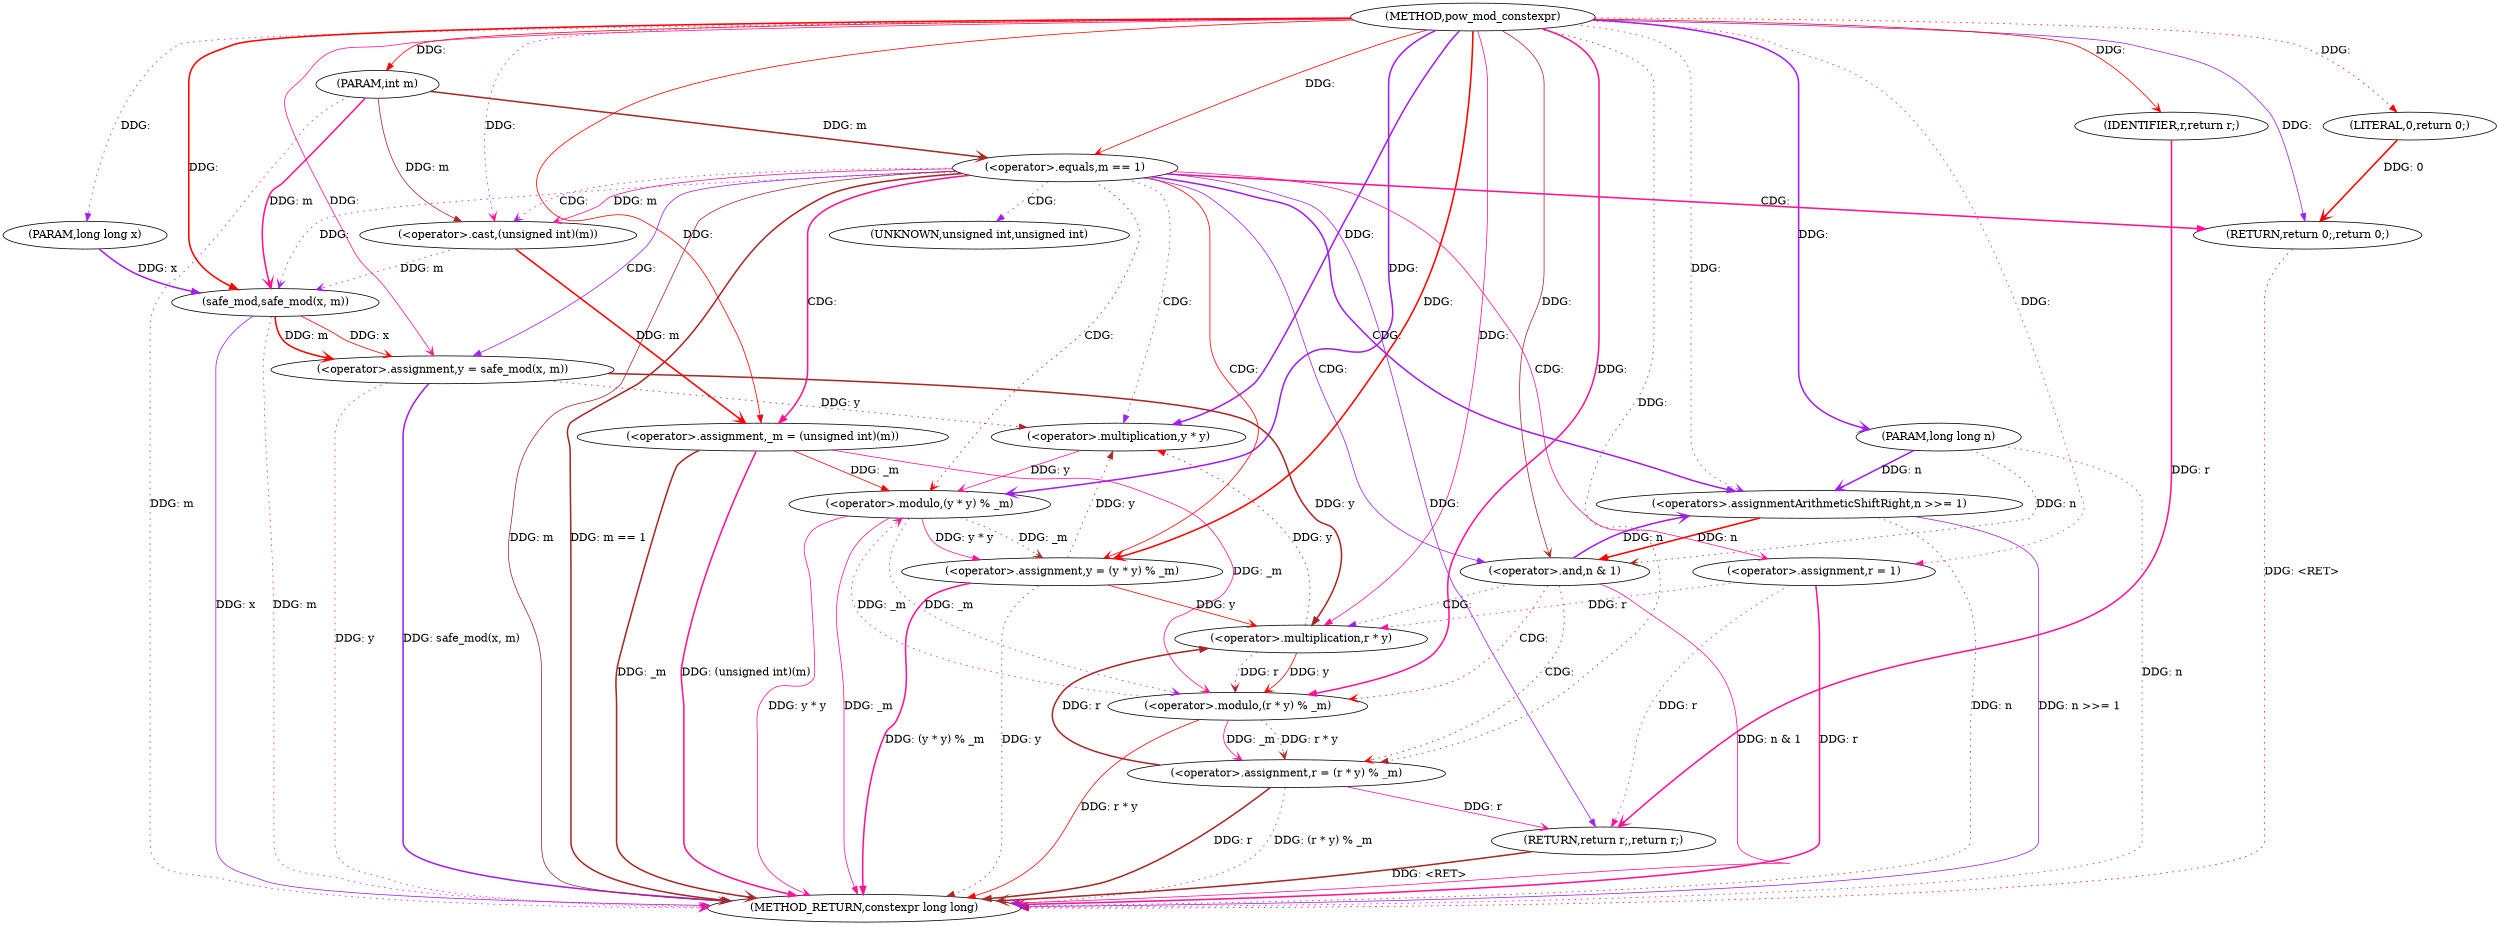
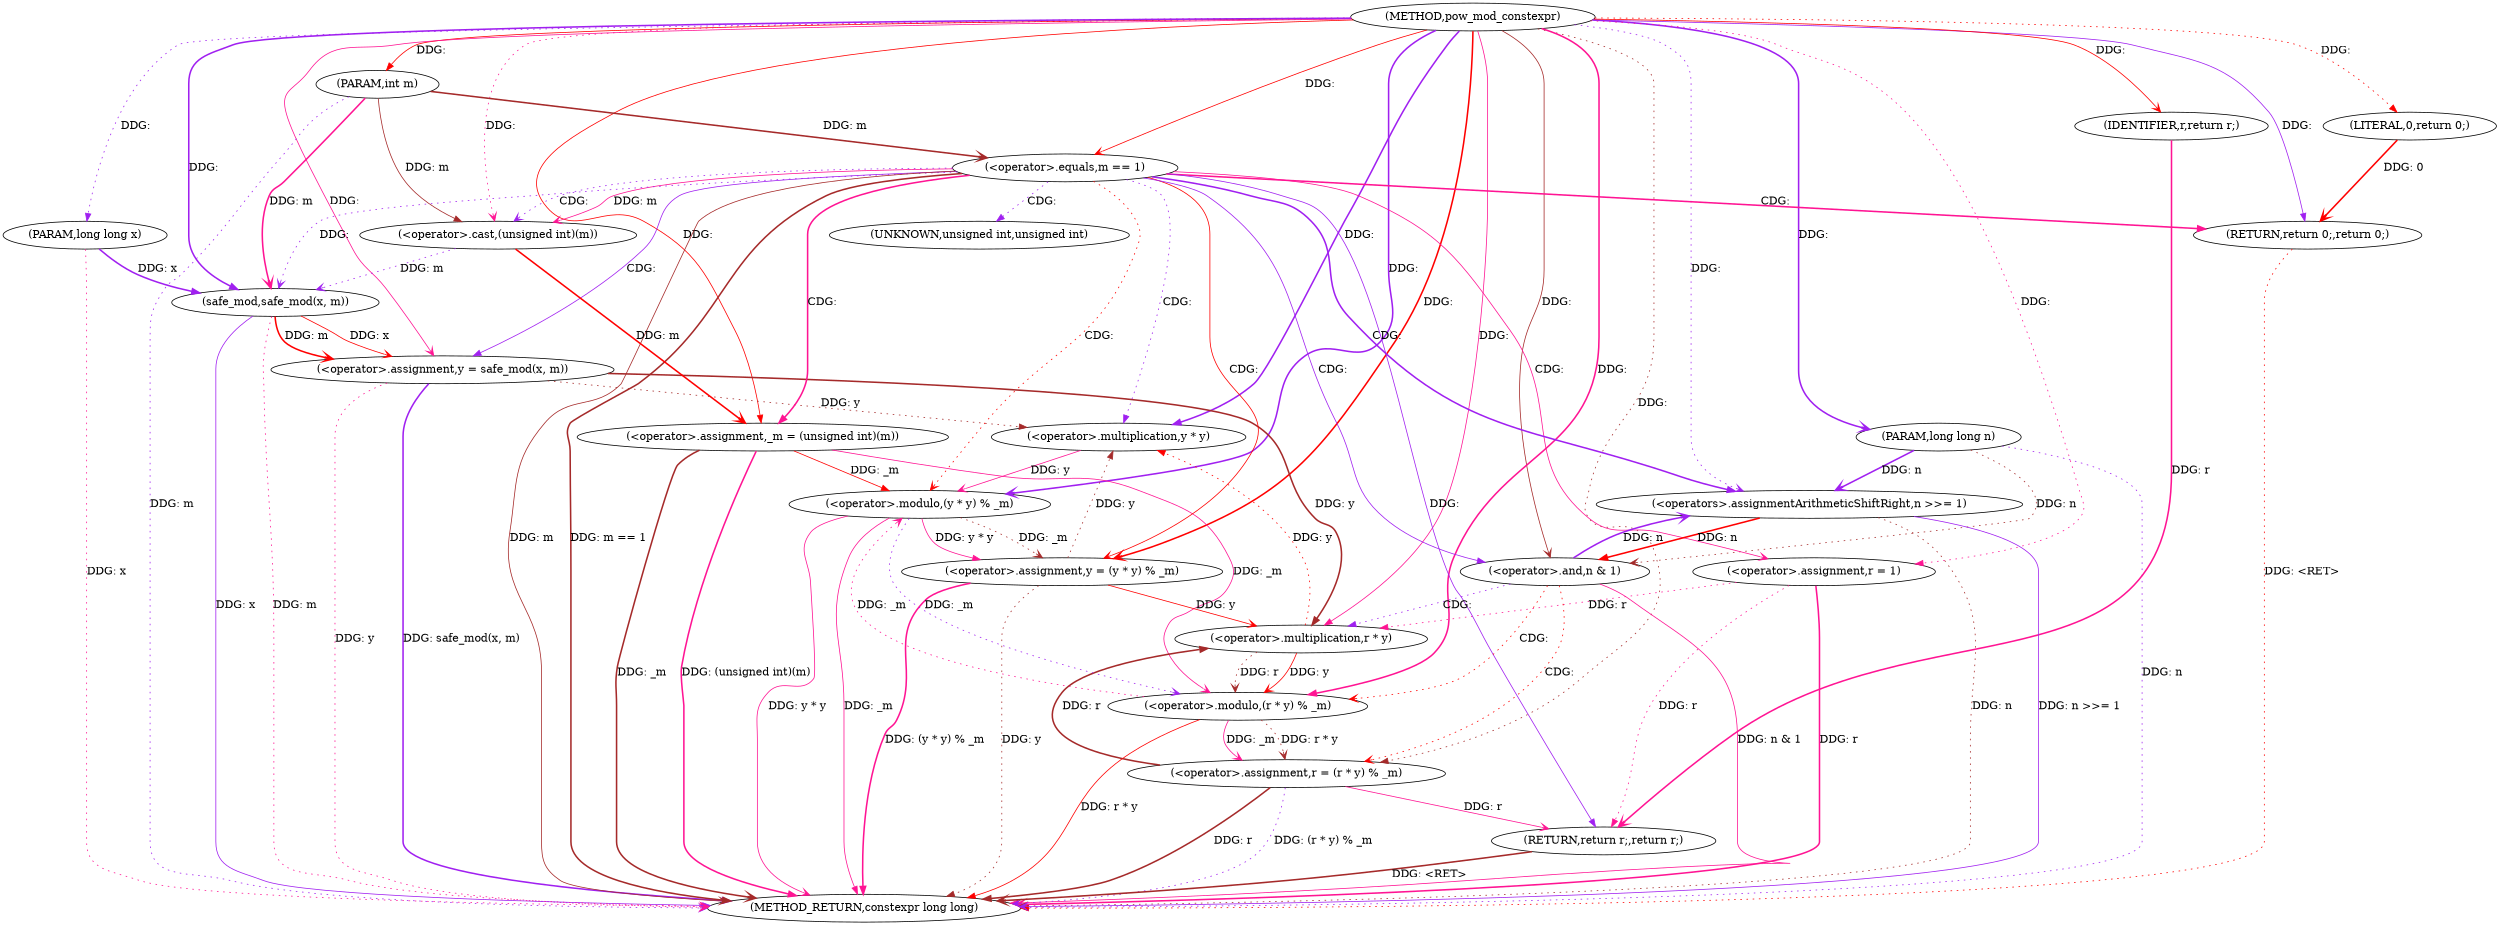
(649, 26) -> (649, 26)
none -> (93, 861)
